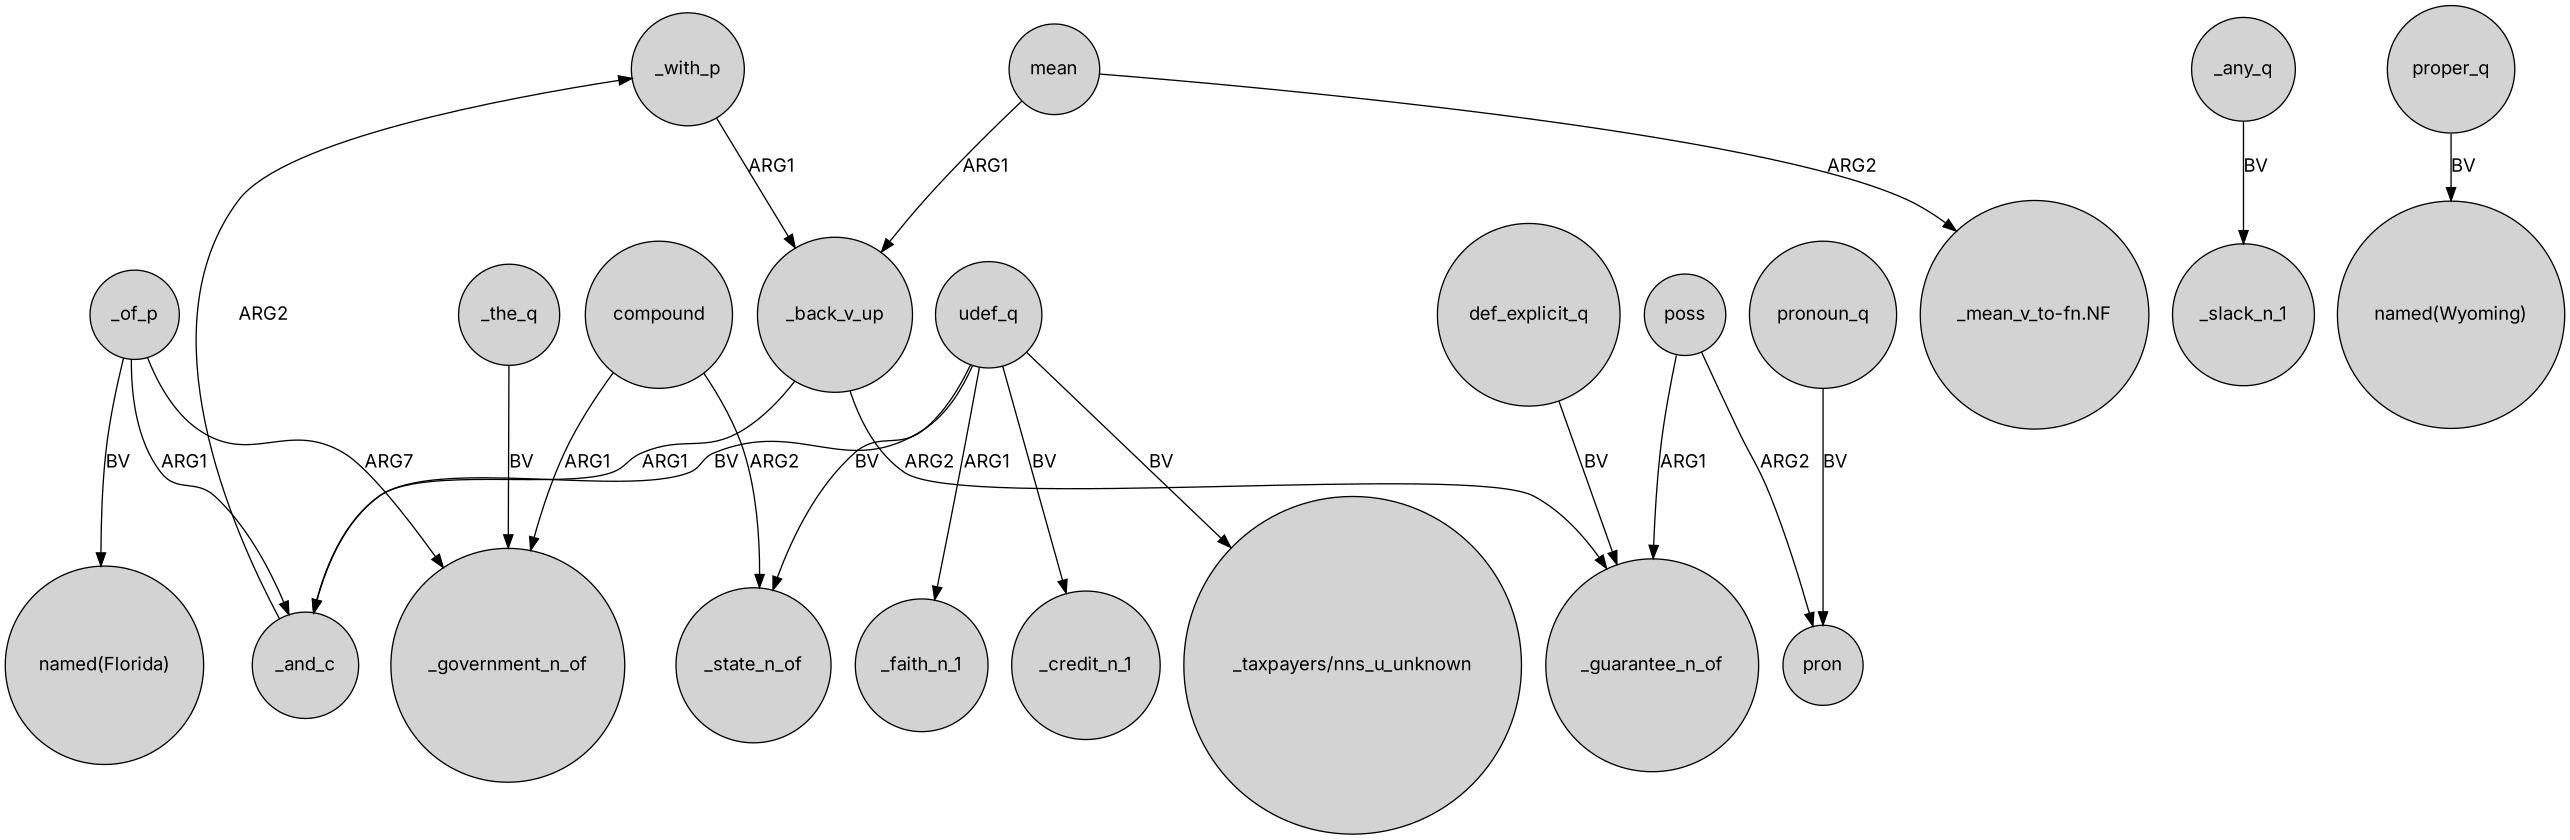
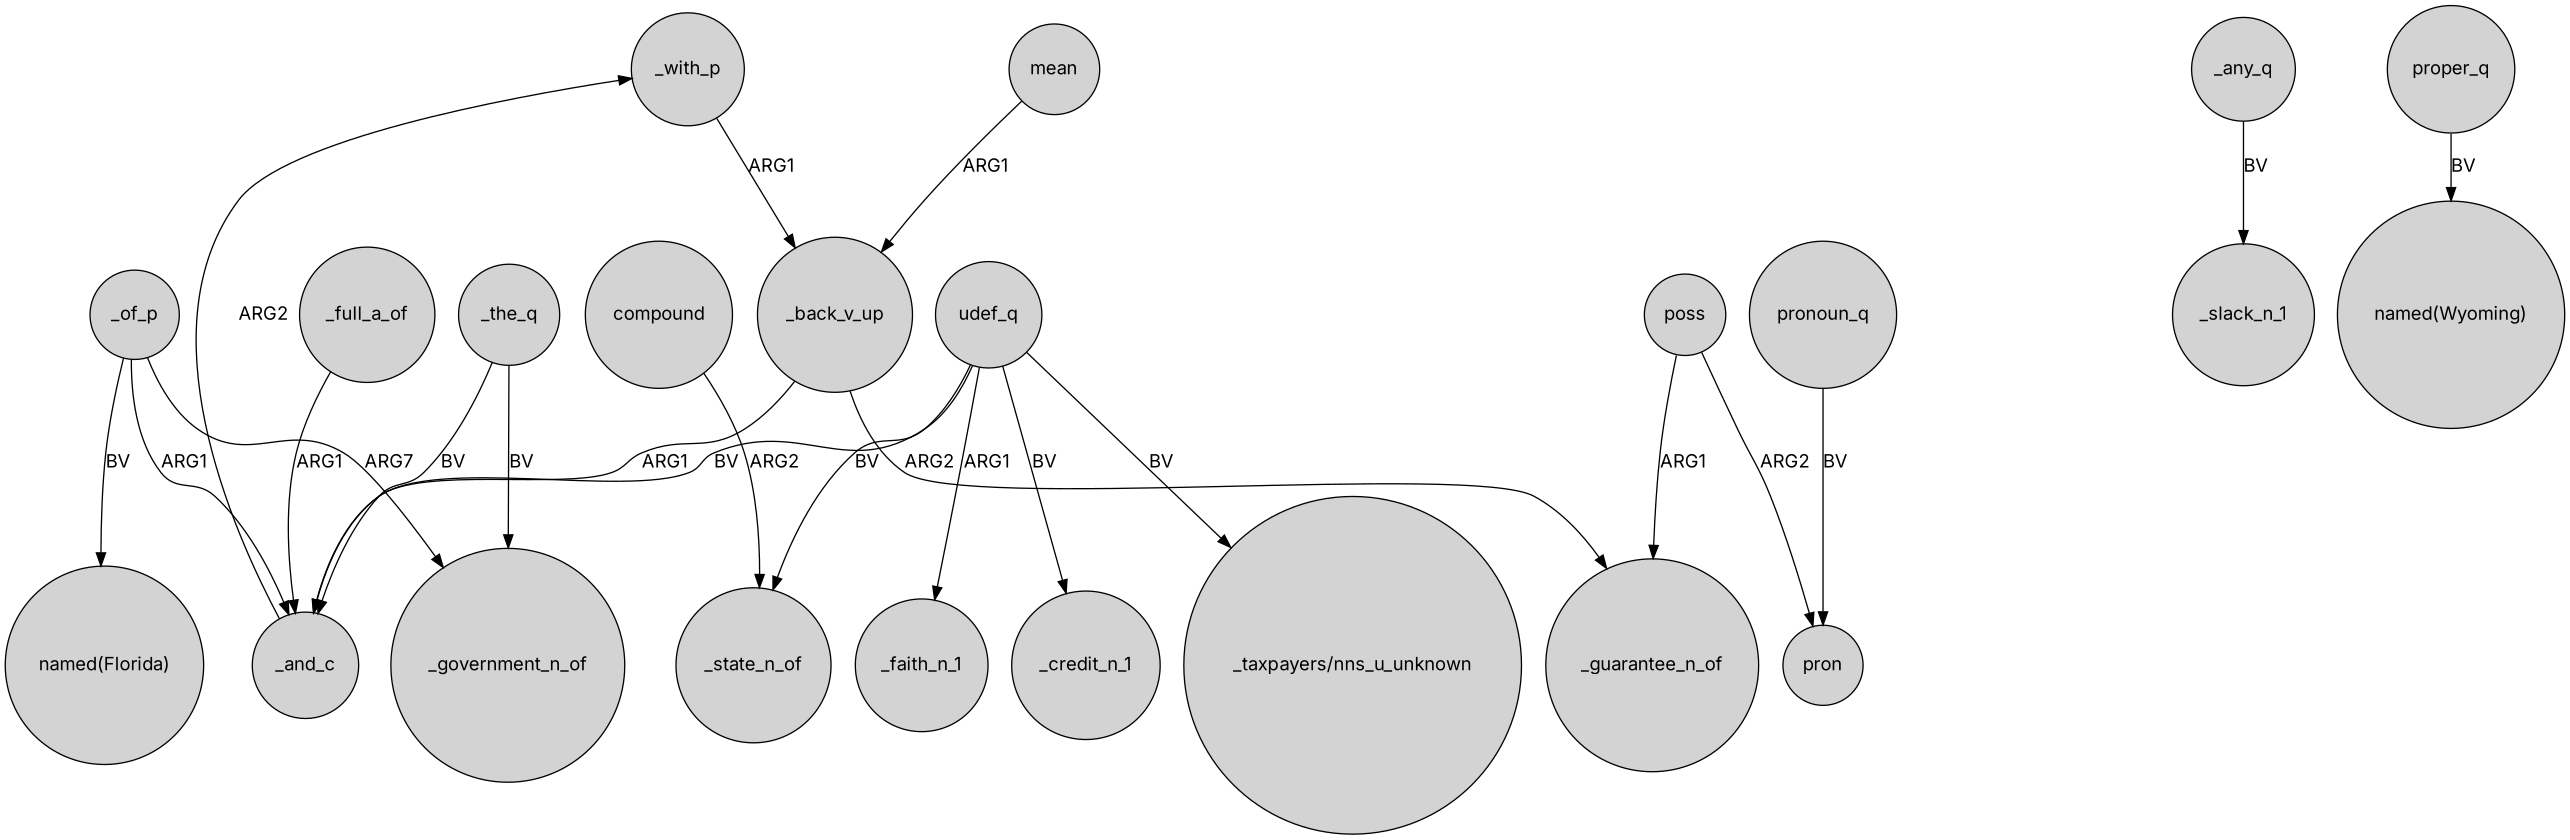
none -> (367, 315)
(1529, 315) -> none
(2035, 315) -> none
(565, 451) -> none
none -> (425, 471)
